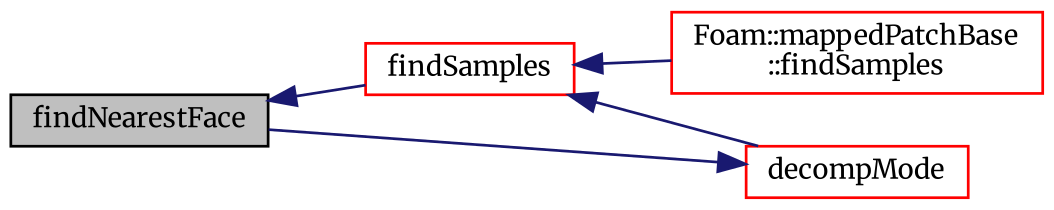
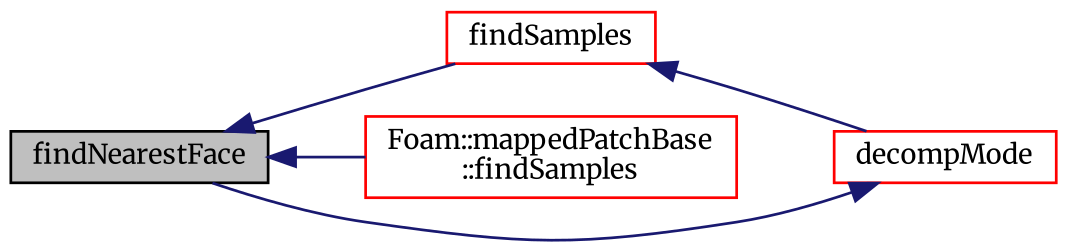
(637, 62) -> (331, 157)
